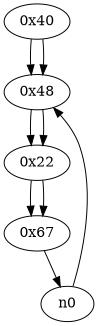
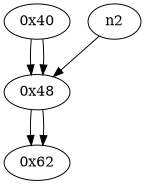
(37, 163) -> (37, 163)
(37, 233) -> none
(67, 304) -> (115, 22)
